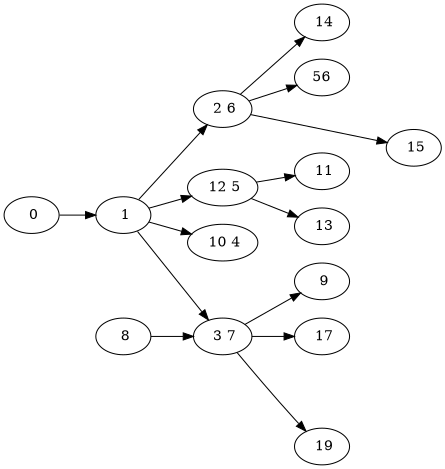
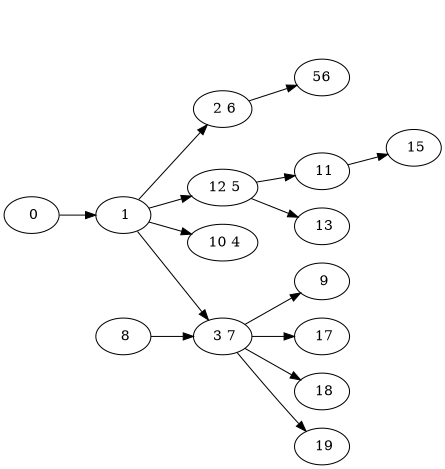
(322, 22) -> none
(314, 128) -> (363, 161)
none -> (322, 391)
